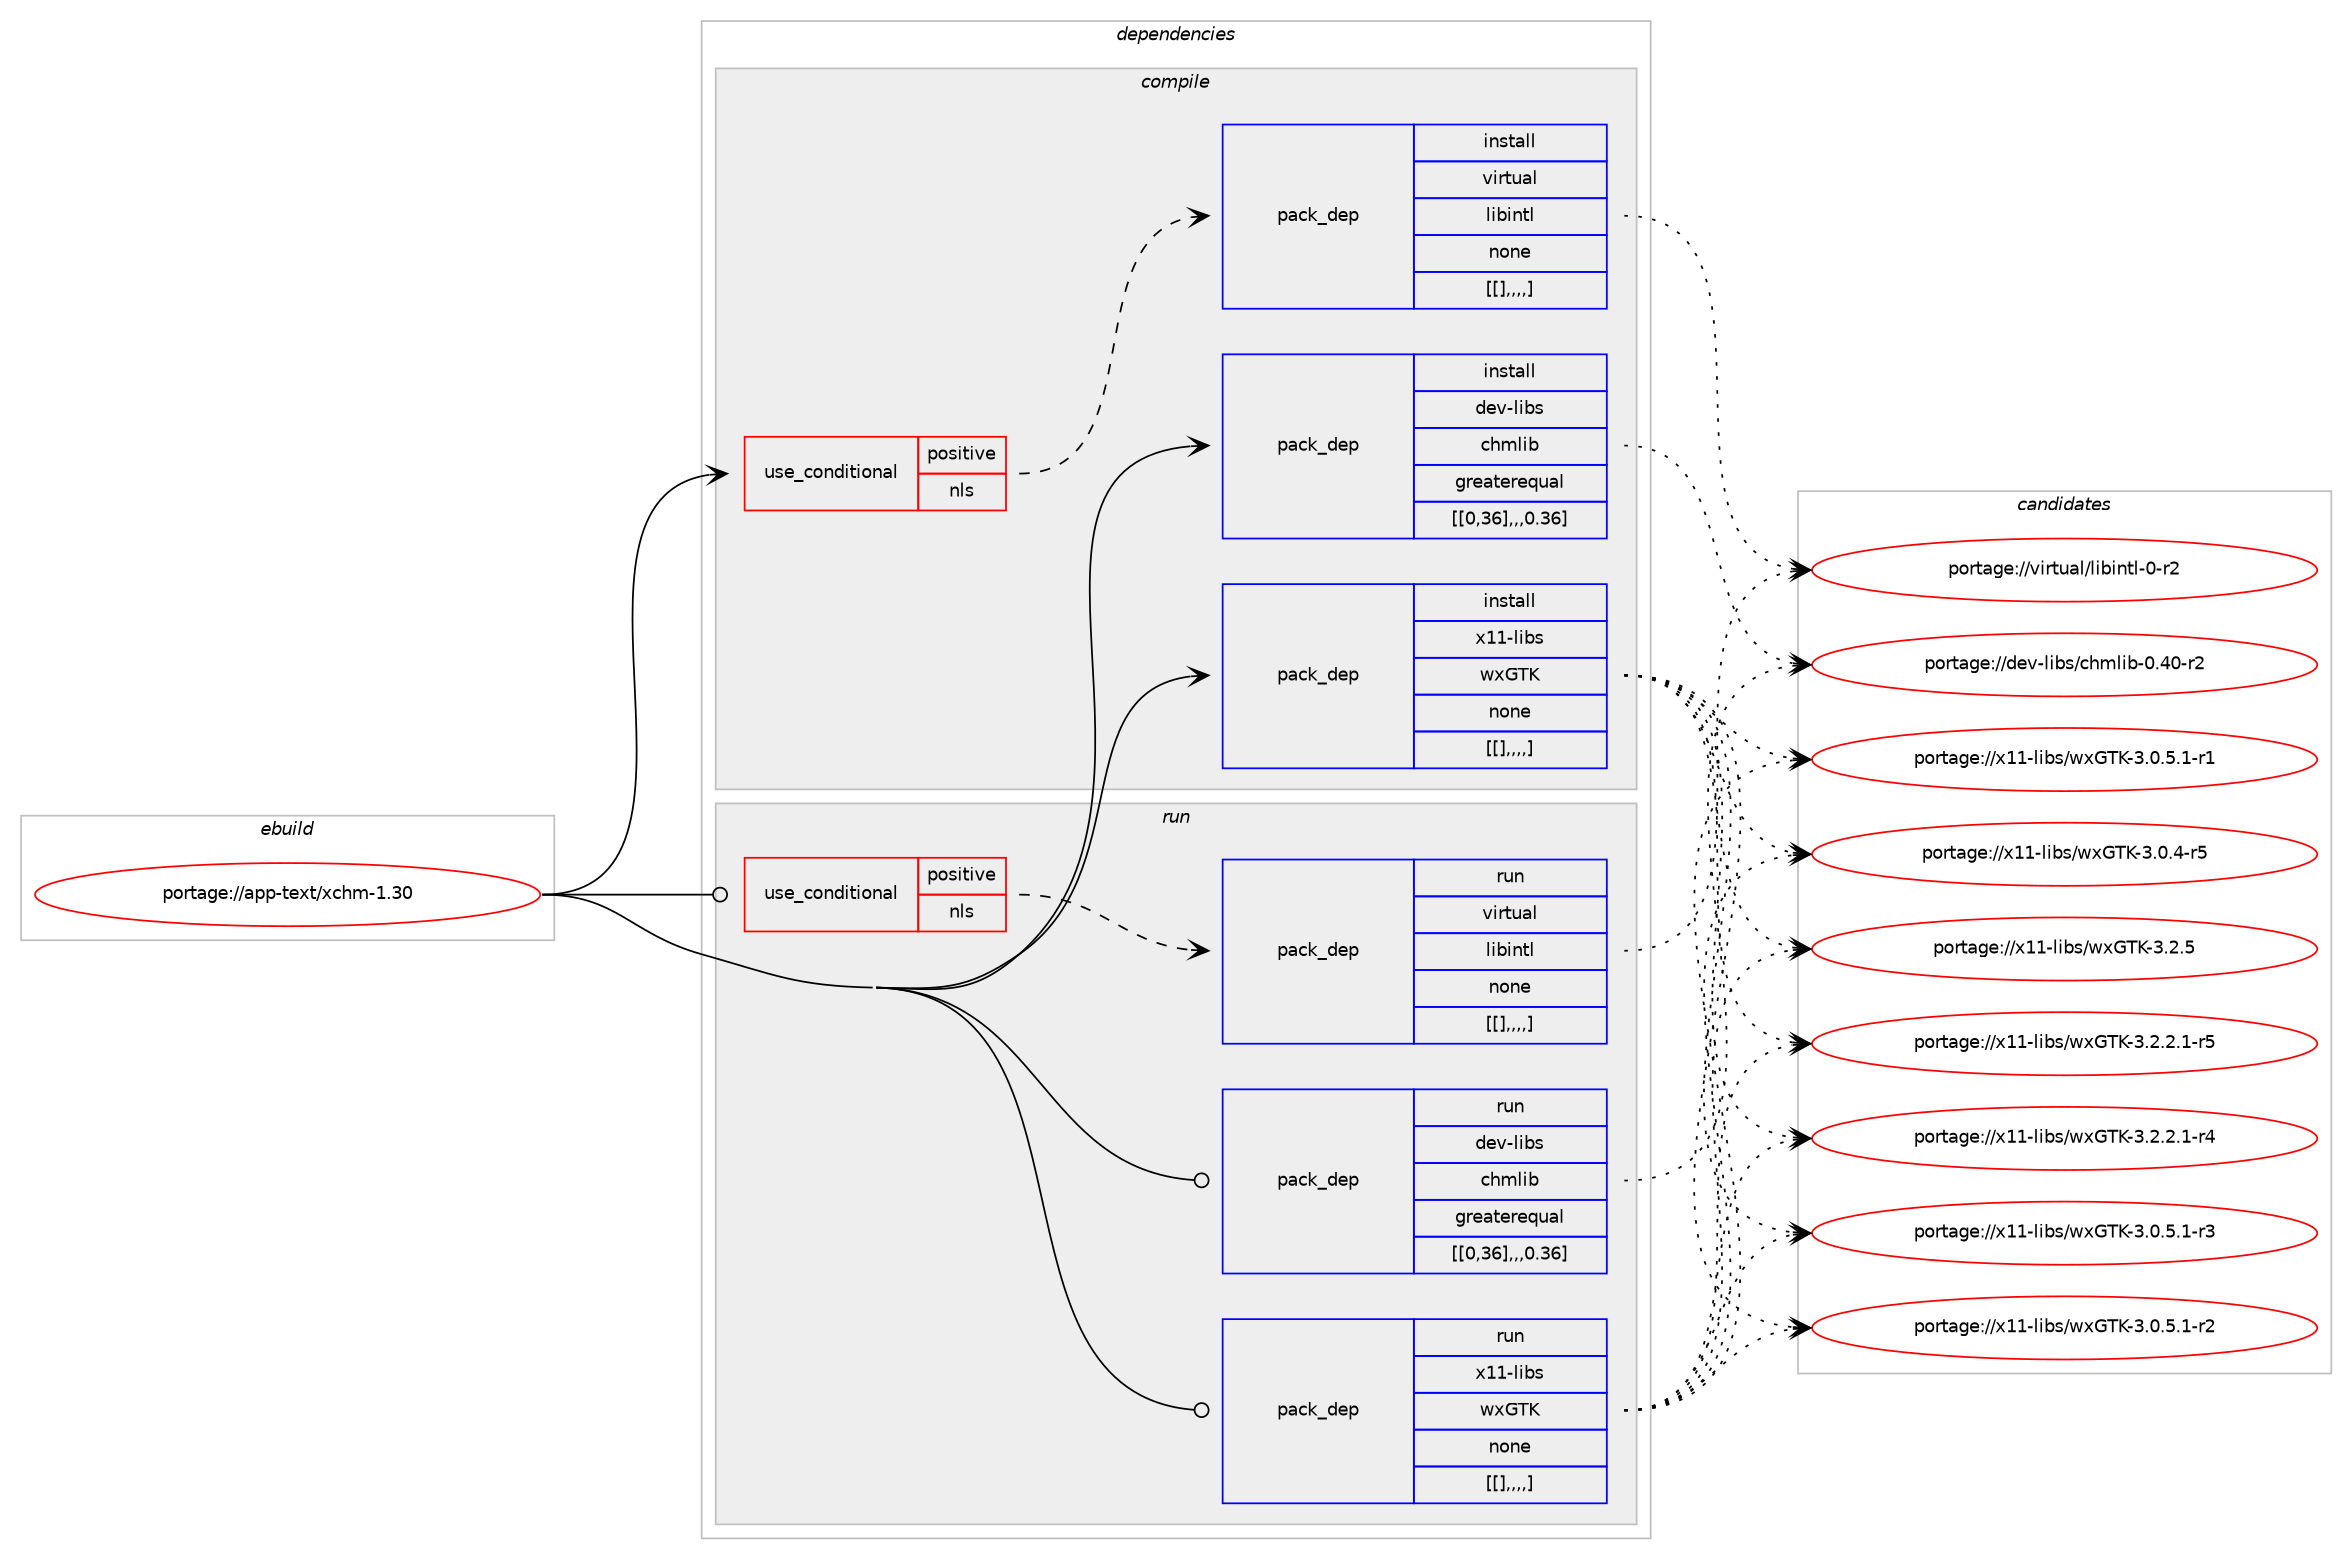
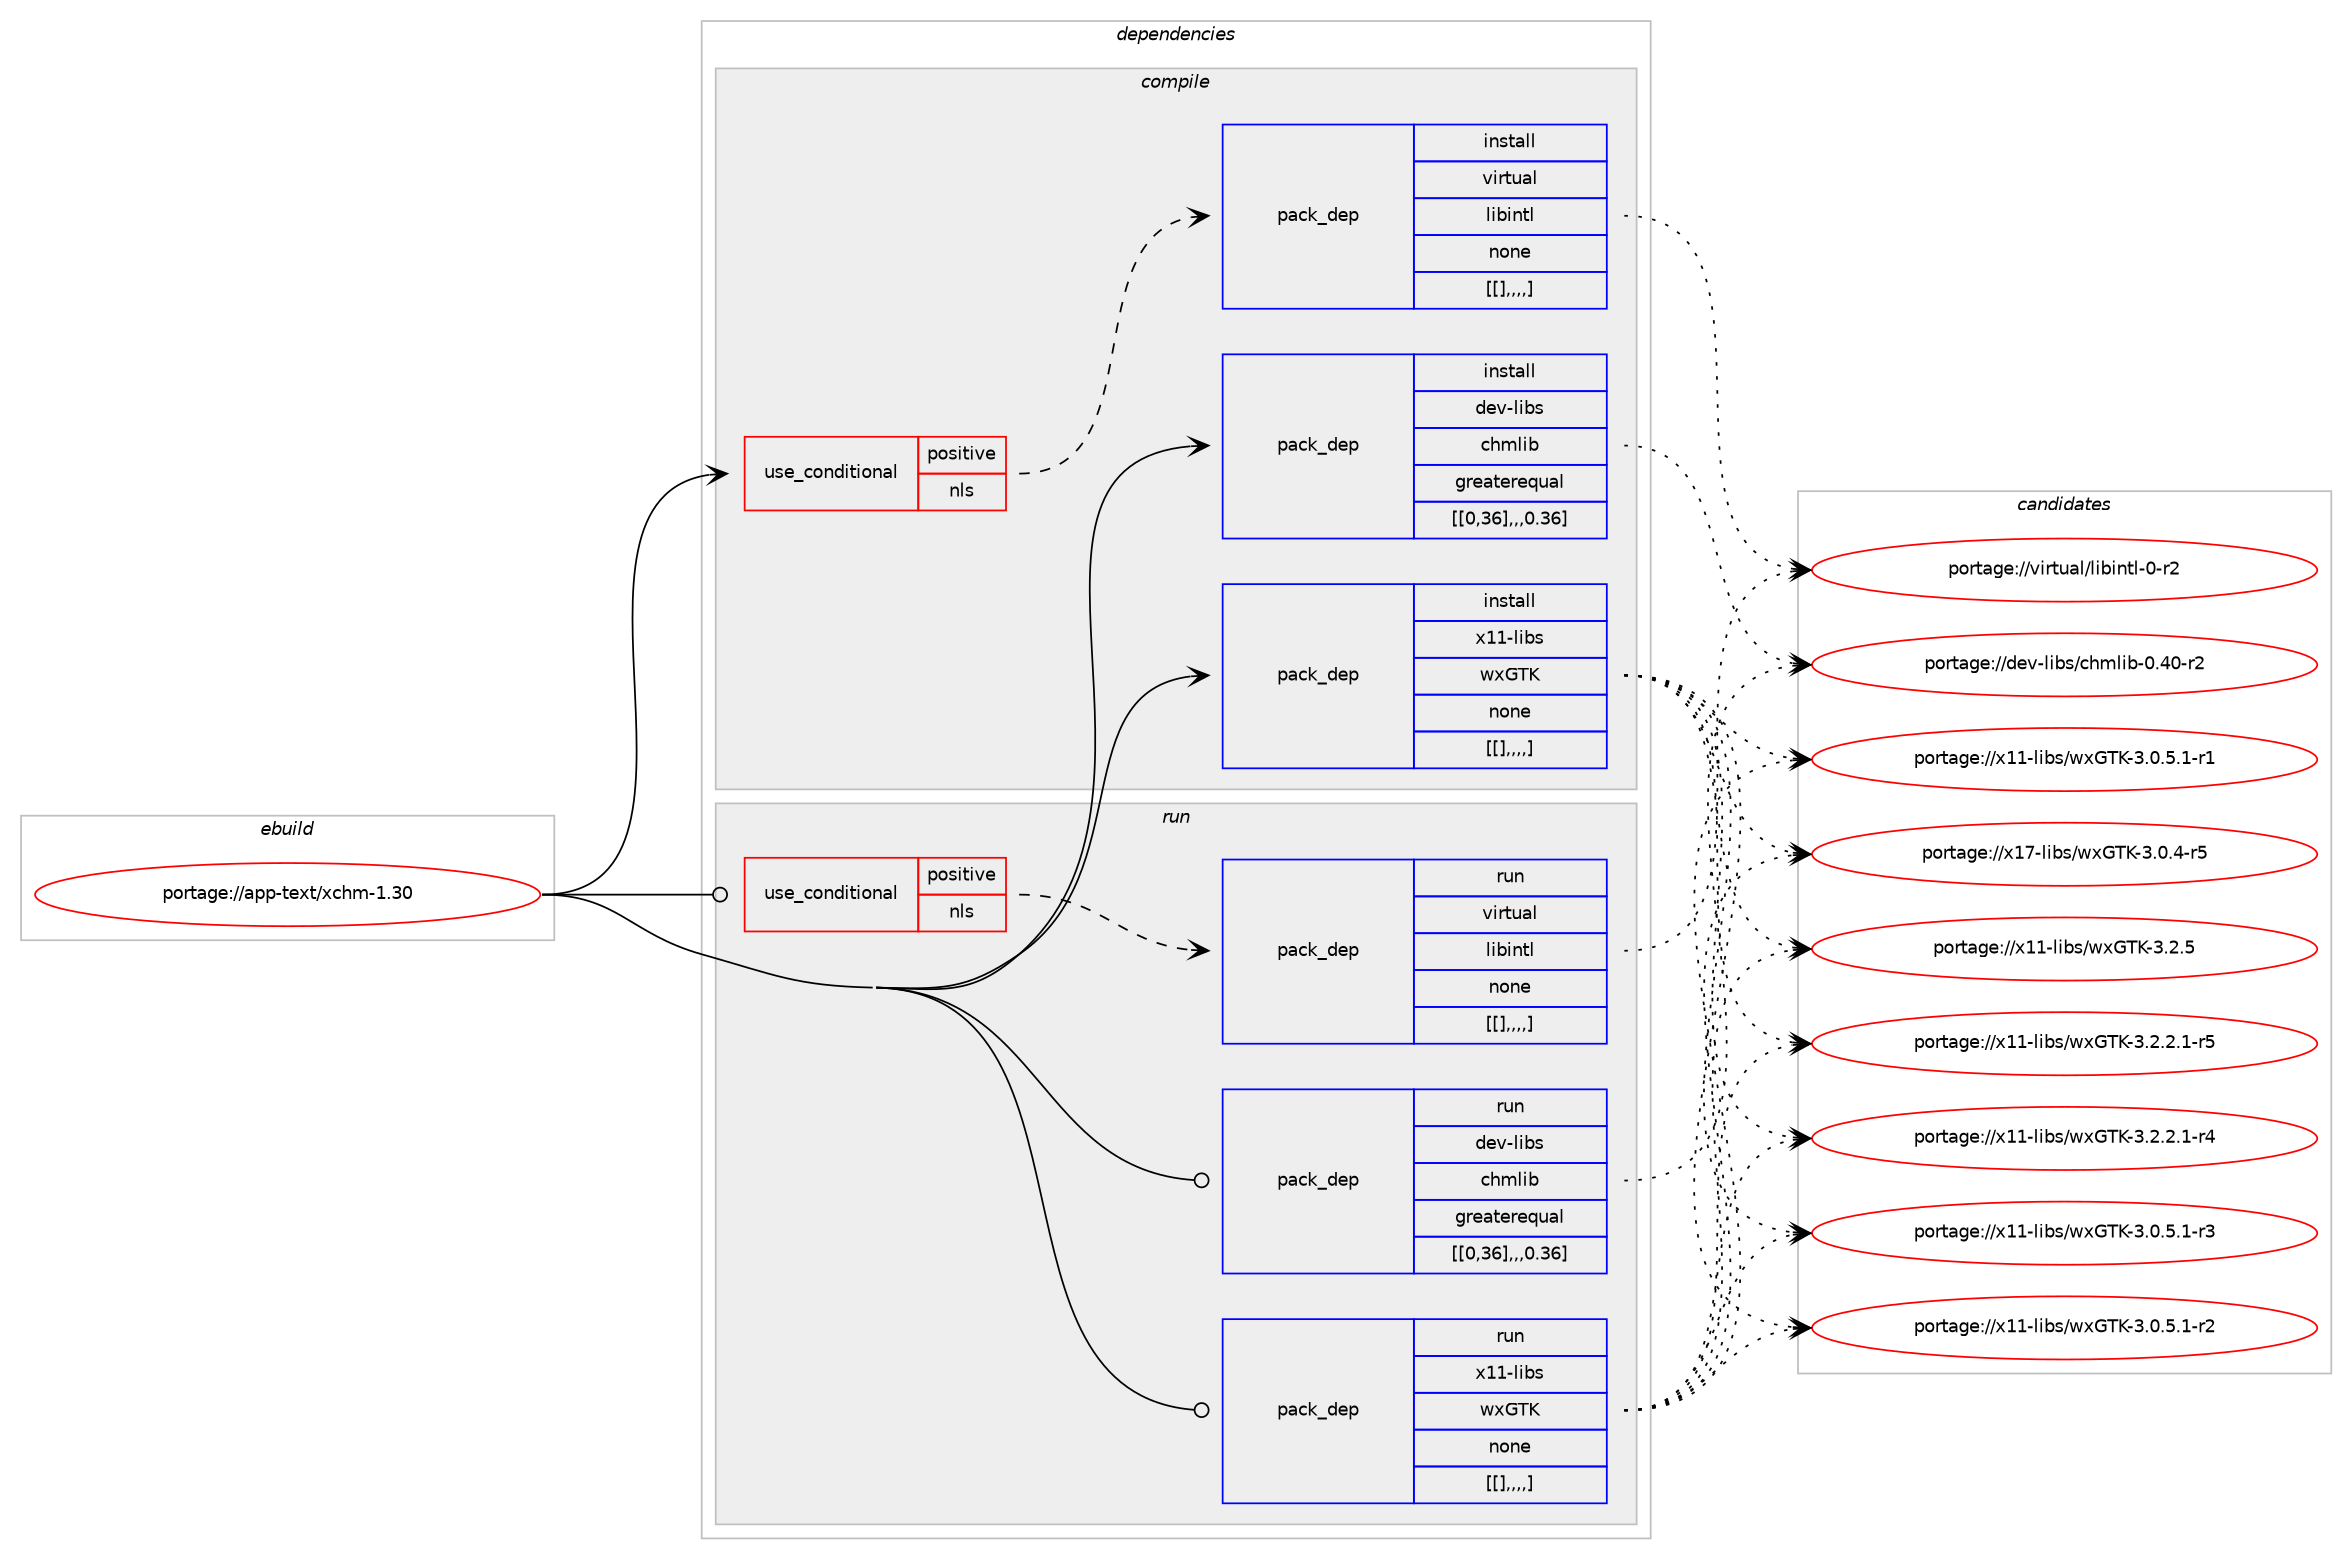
(2065, 854) -> (2065, 854)
